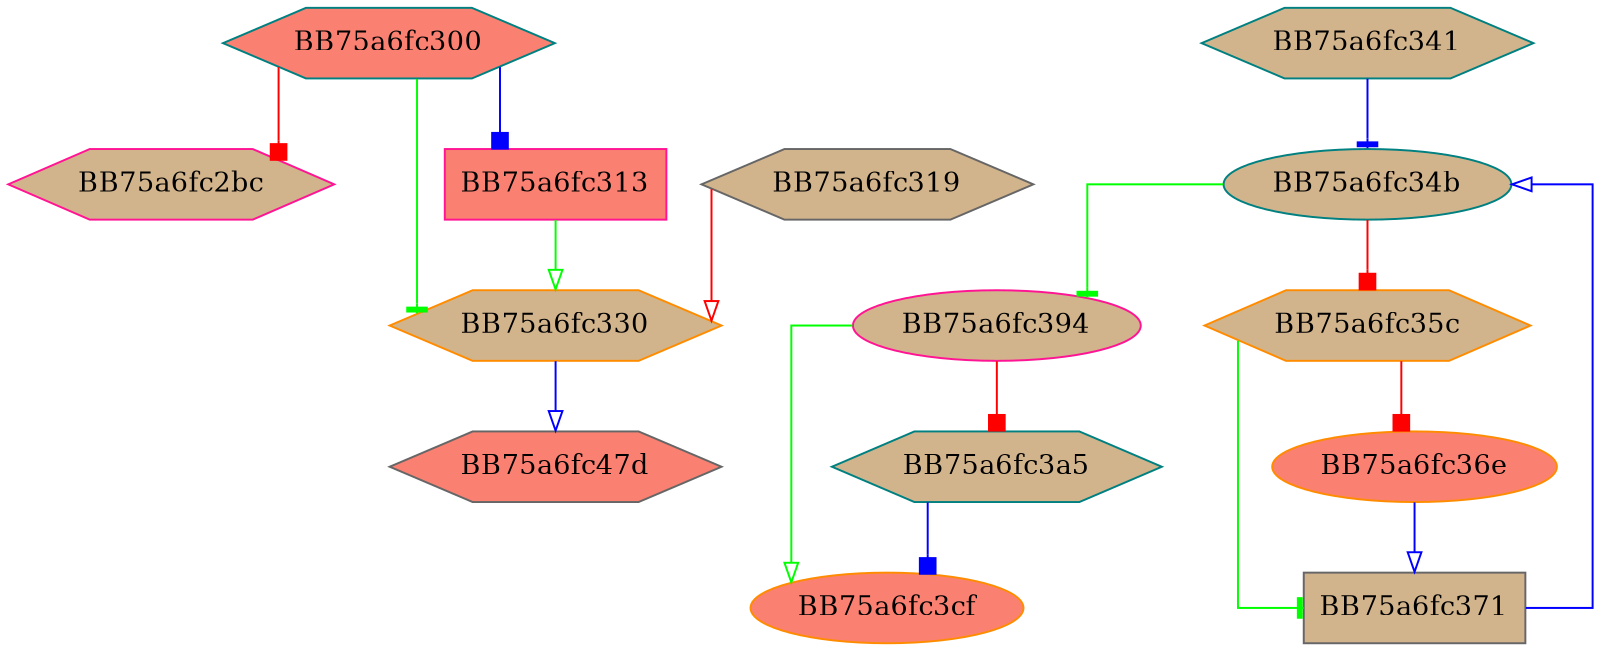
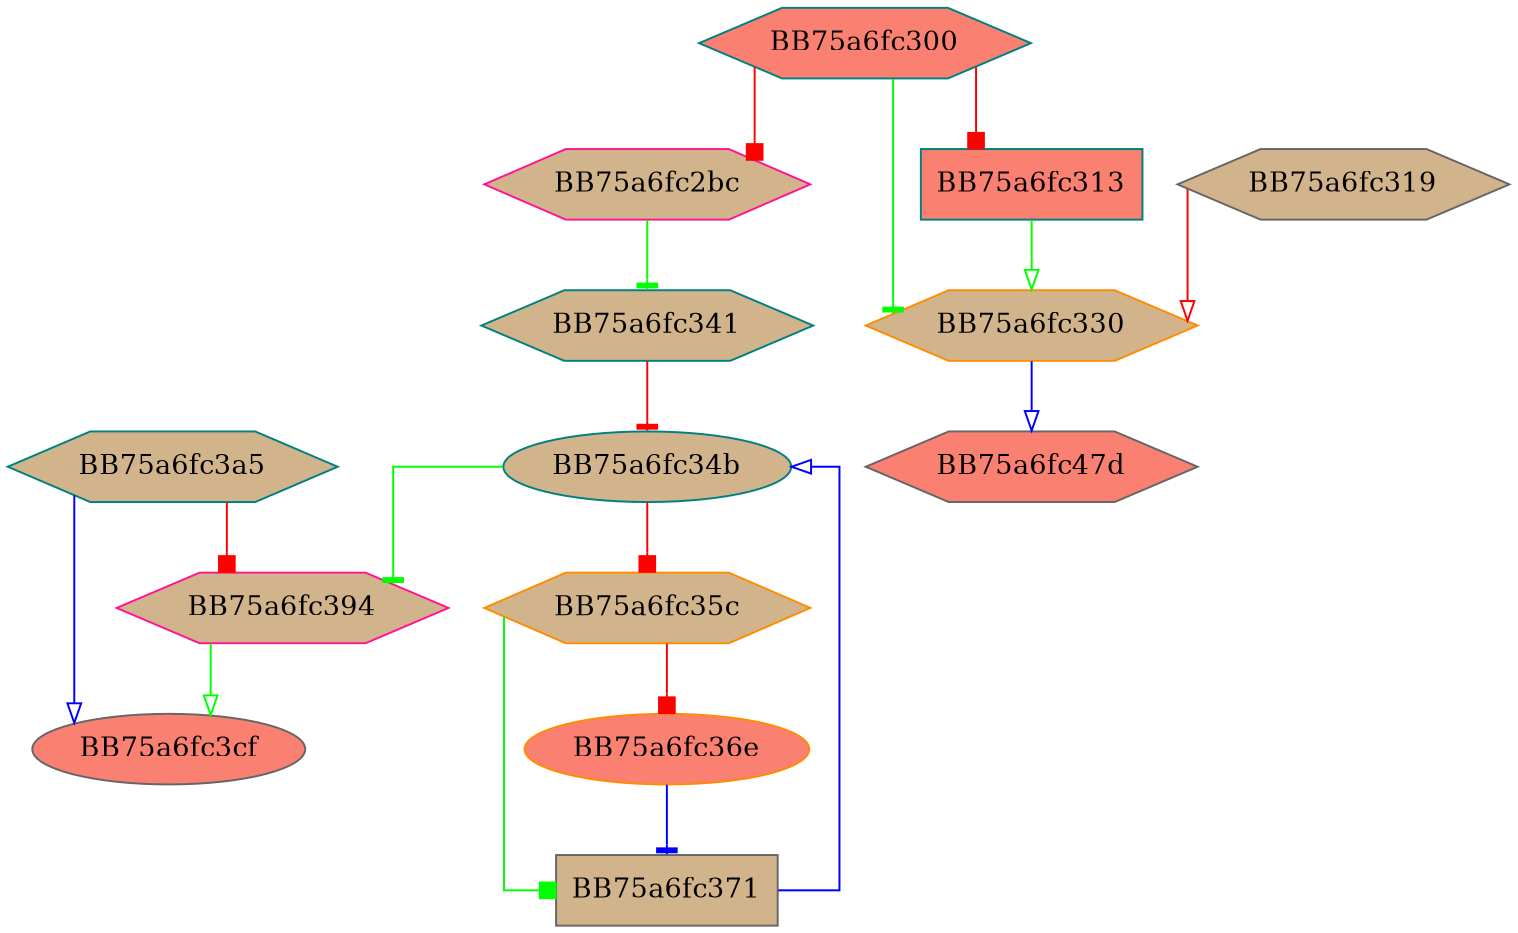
(500, 98) -> (976, 98)
(1367, 109) -> (647, 391)
(556, 184) -> (1032, 184)
none -> (647, 250)
(997, 326) -> (282, 608)
(997, 386) -> (227, 527)
(1238, 502) -> (504, 769)
(1415, 527) -> (667, 815)
(928, 528) -> (74, 599)
(887, 608) -> (169, 749)
